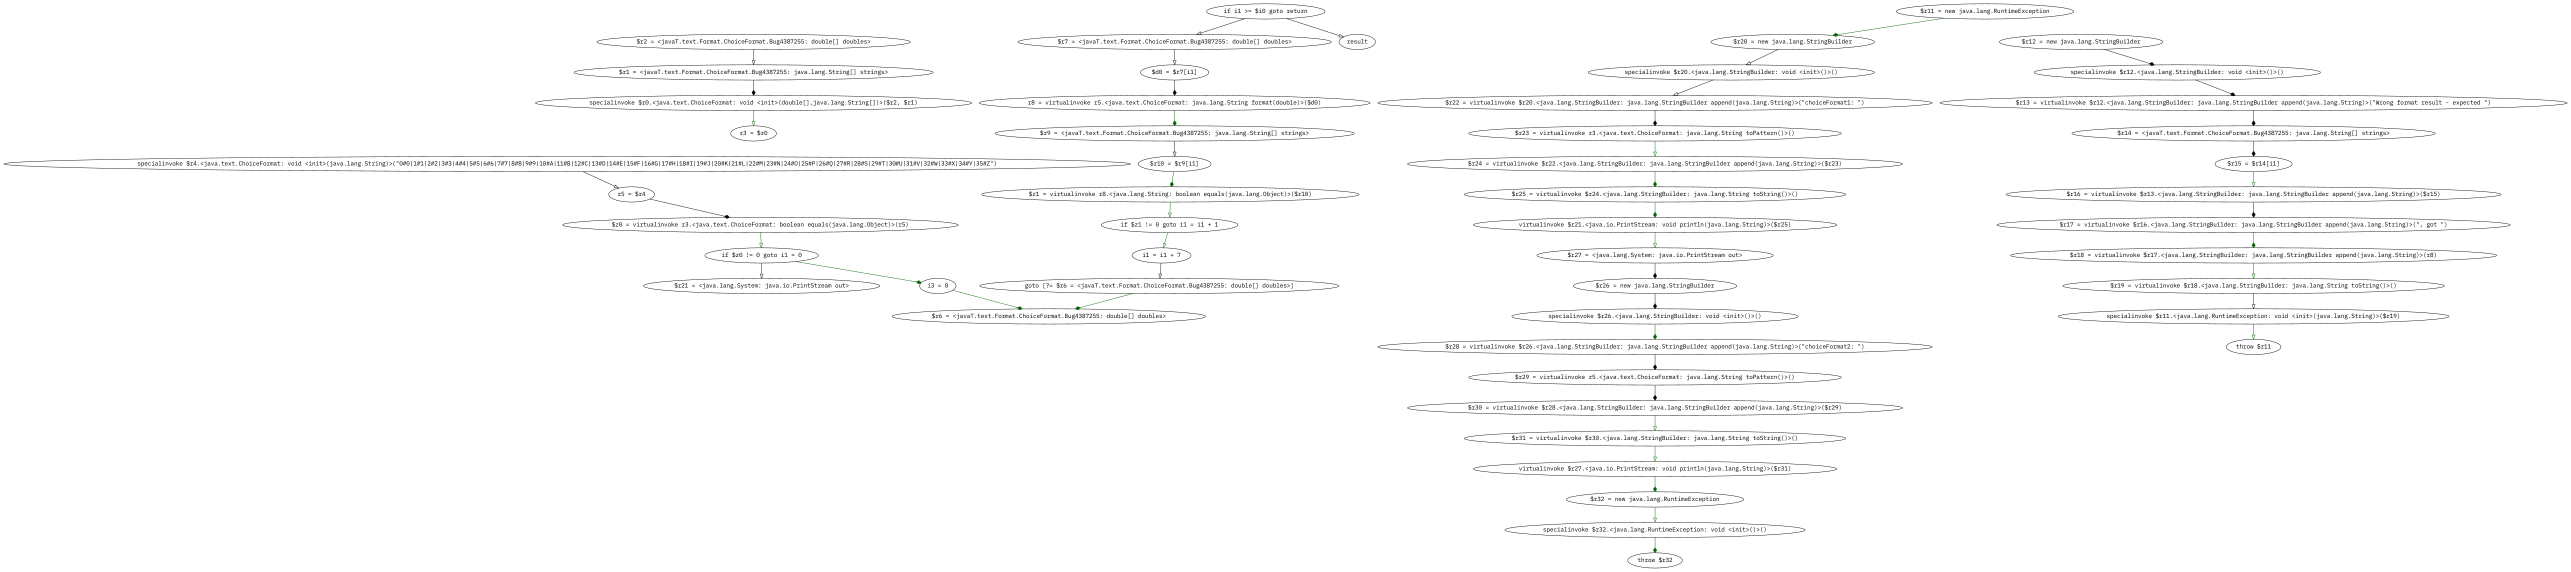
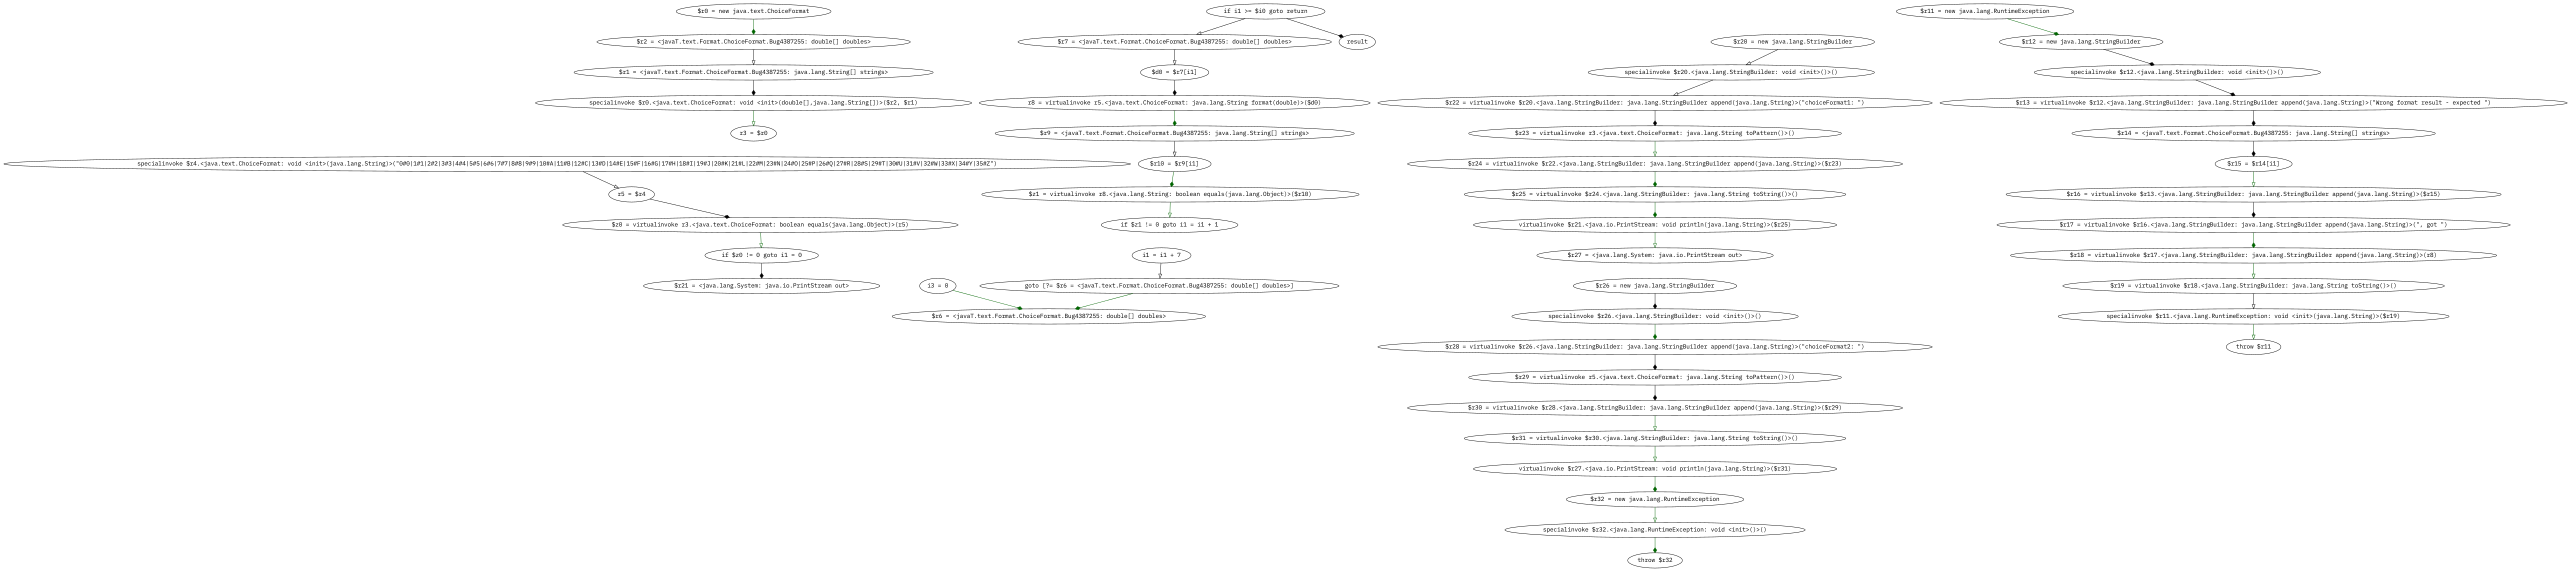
none -> (754, 11)
(1891, 26) -> (2031, 26)
(1313, 27) -> (1313, 27)
(1166, 238) -> none
(762, 268) -> (762, 268)
(1655, 268) -> none
(856, 272) -> none
